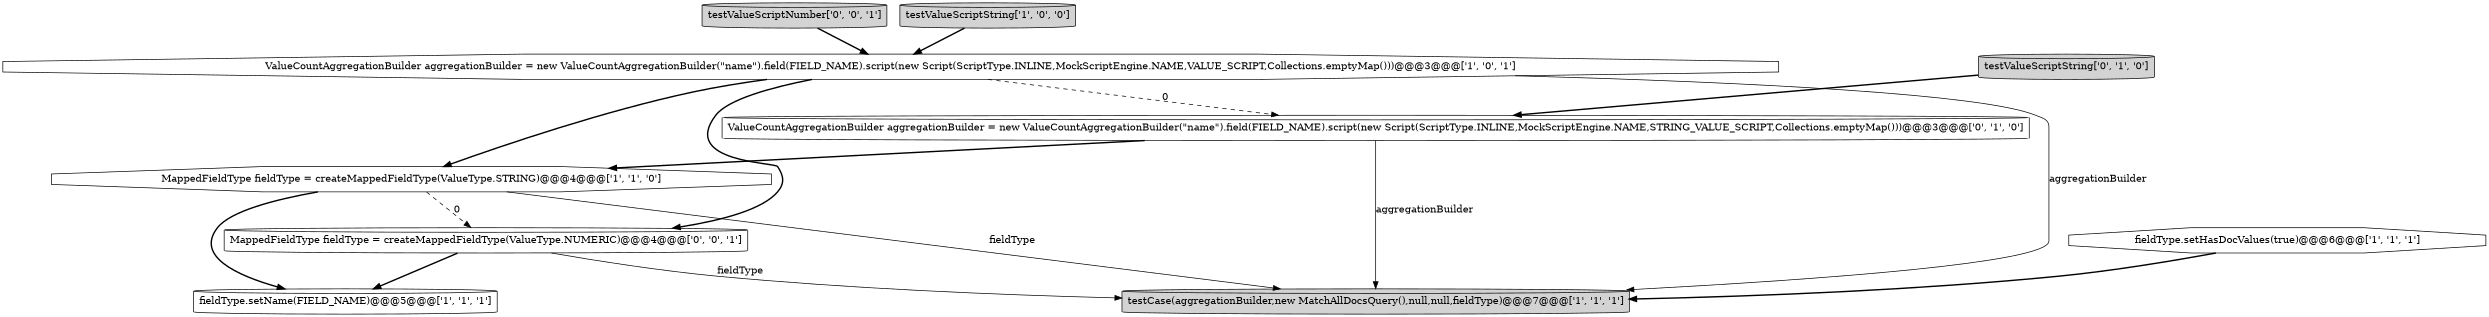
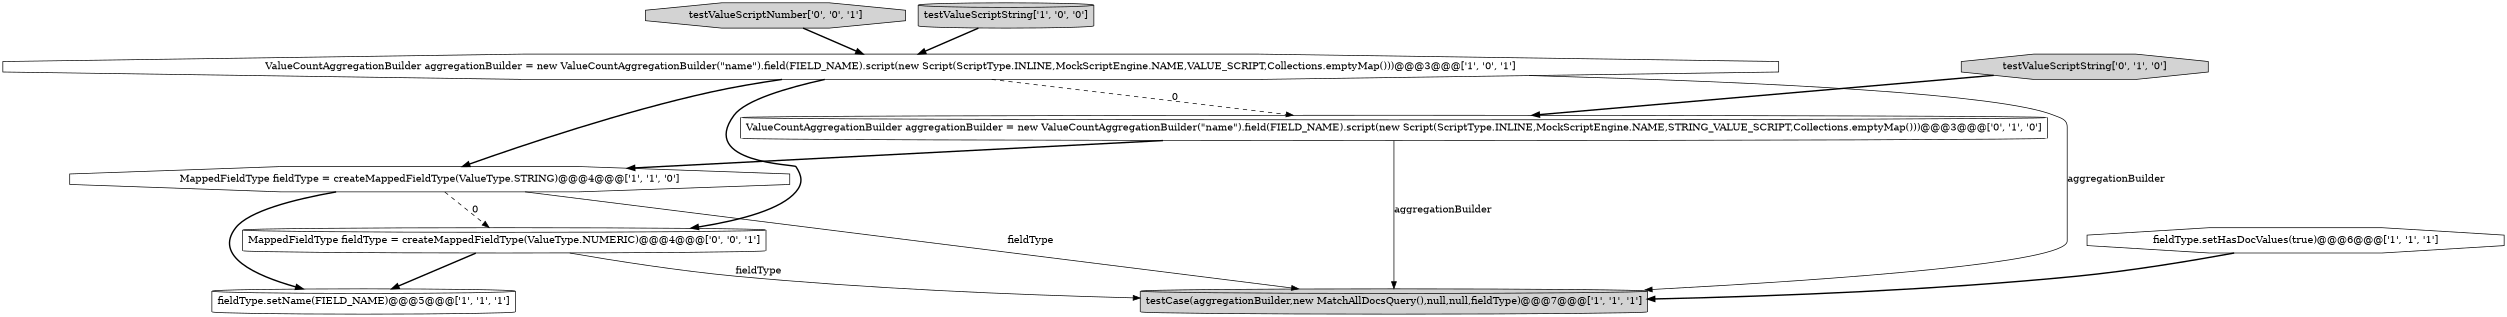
(794, 15) -> (776, 15)
(2067, 67) -> (2085, 67)
